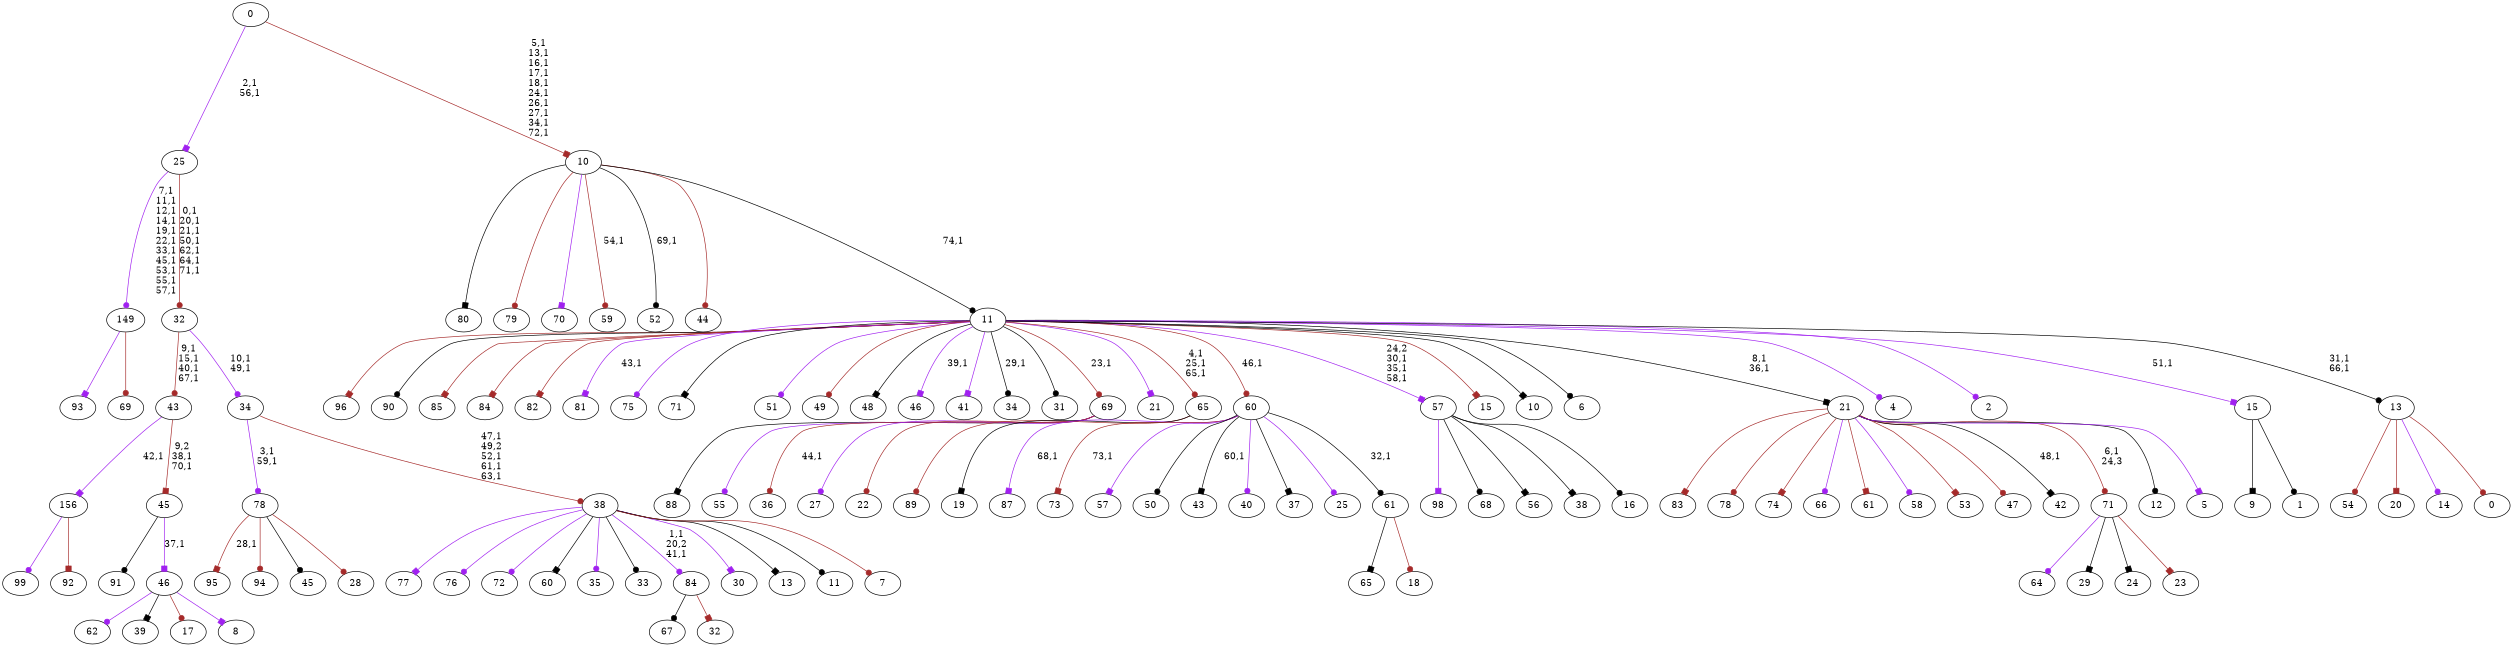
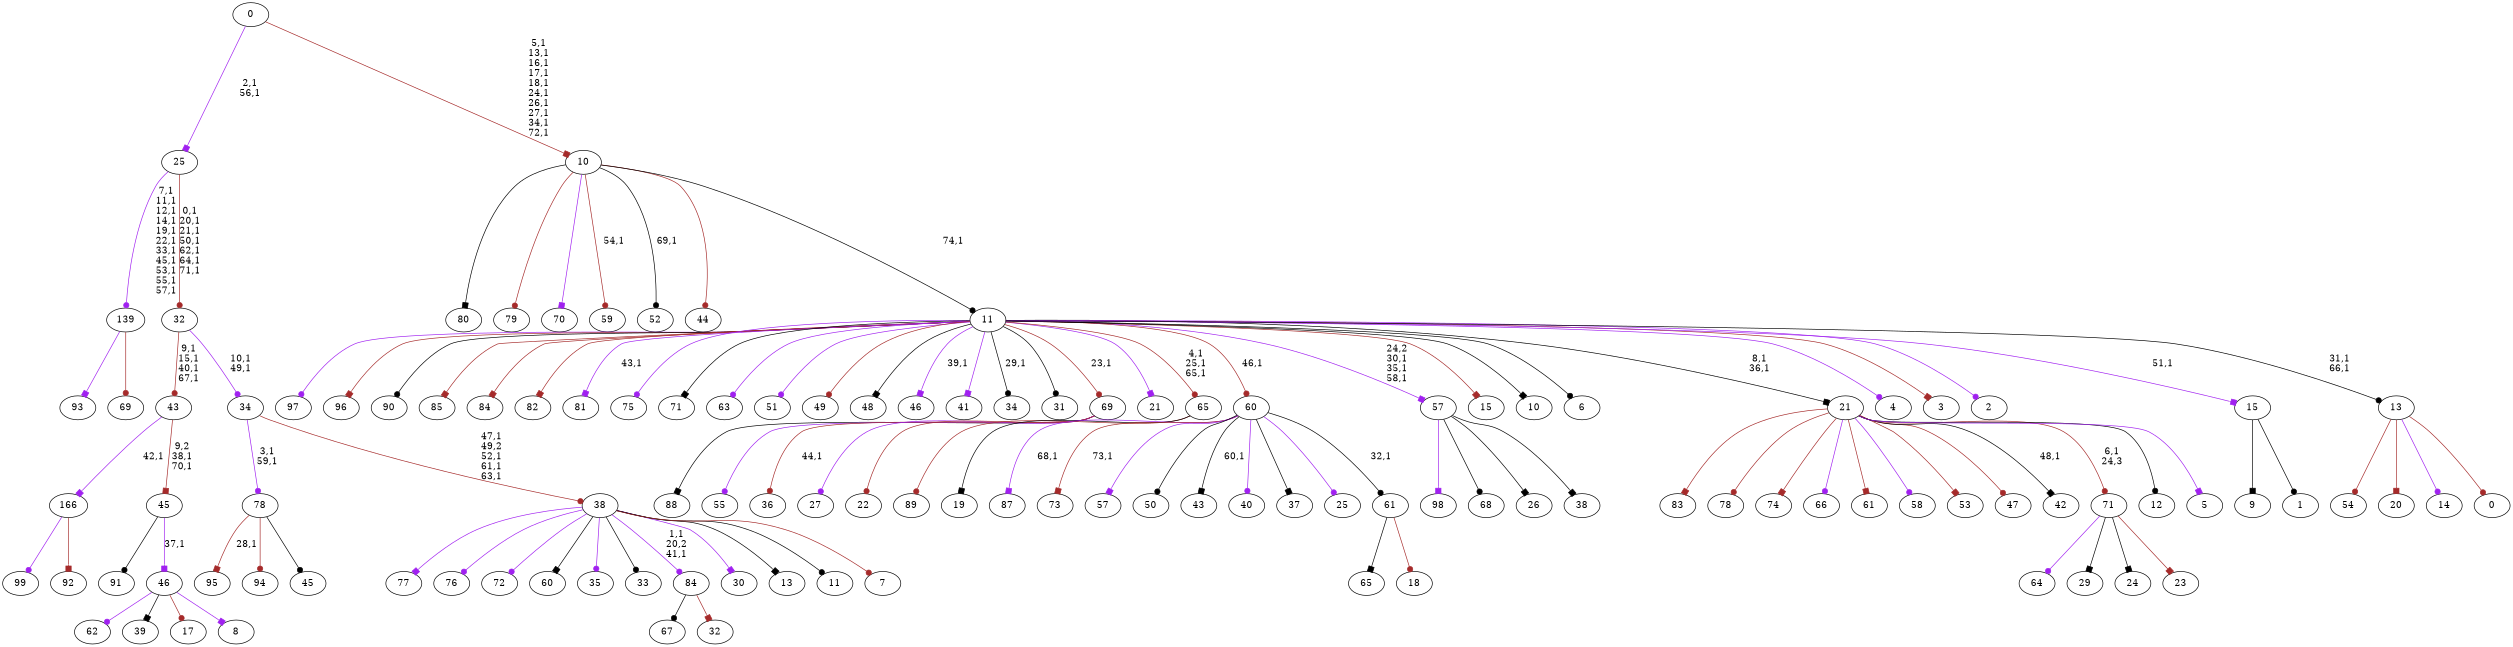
(126, 320) -> (126, 320)
none -> (293, 408)
none -> (724, 408)
none -> (1941, 408)
(69, 506) -> (69, 506)
(1534, 506) -> (1534, 506)
(1630, 506) -> none
(356, 583) -> none
